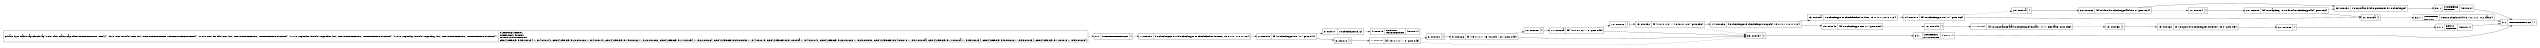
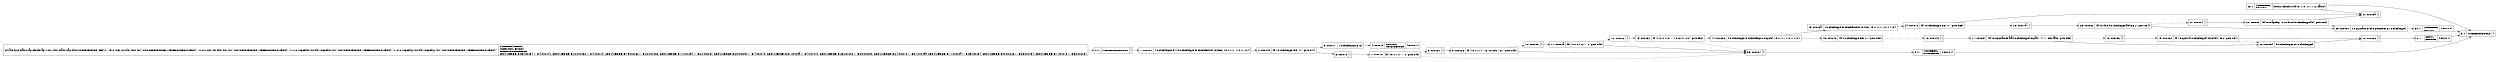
(2449, 9) -> (2429, 30)
(2396, 18) -> (2340, 12)
none -> (2287, 44)
